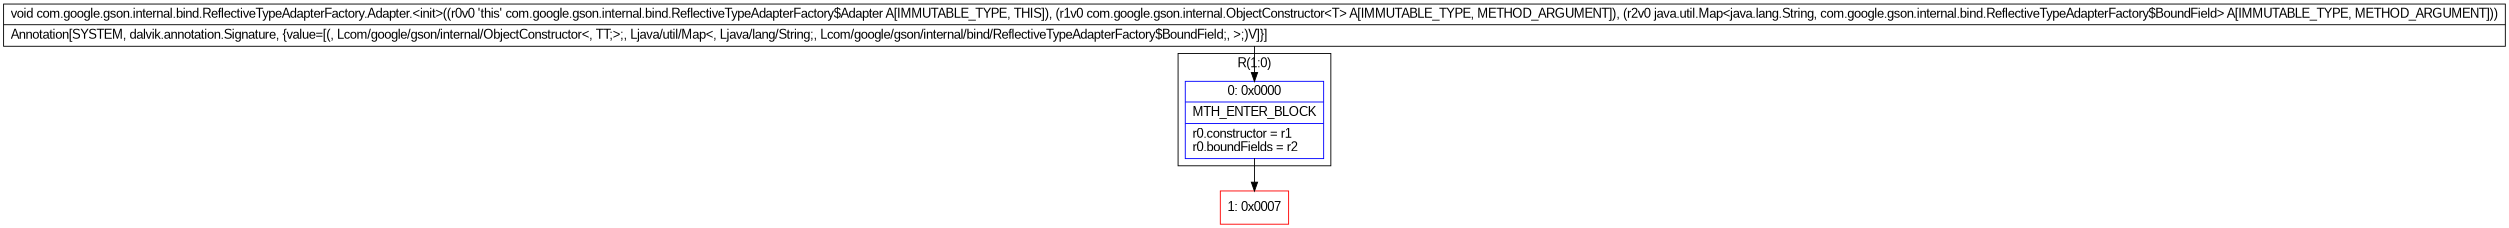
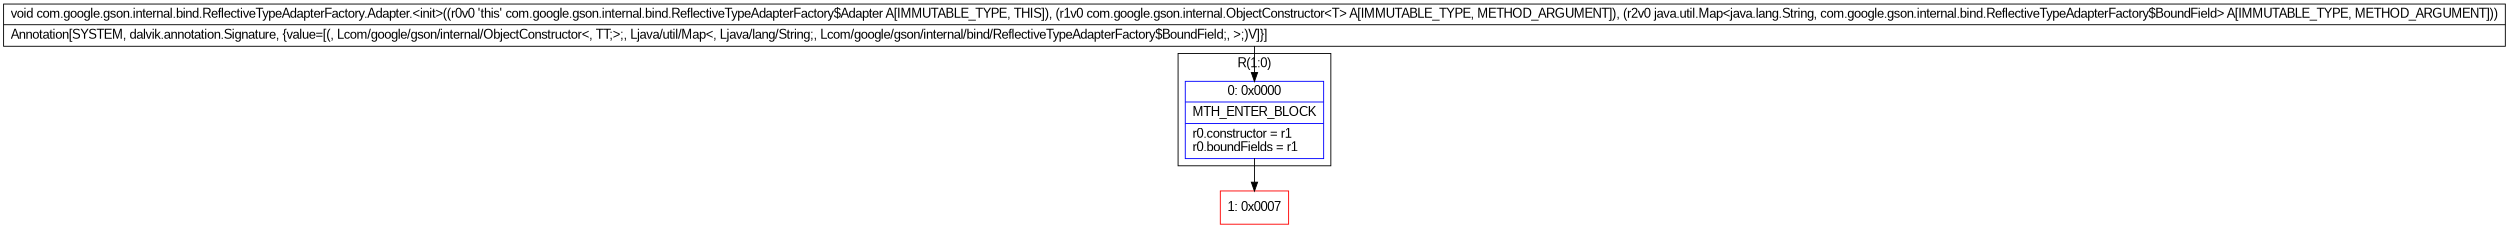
(1245, 147) -> (1245, 147)
